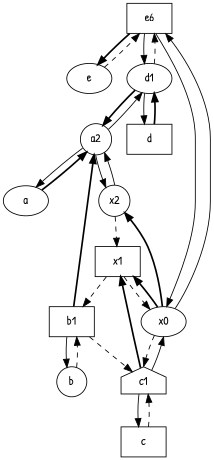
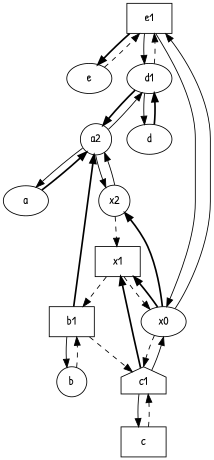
(149, 18) -> (149, 18)
(149, 139) -> (149, 139)
